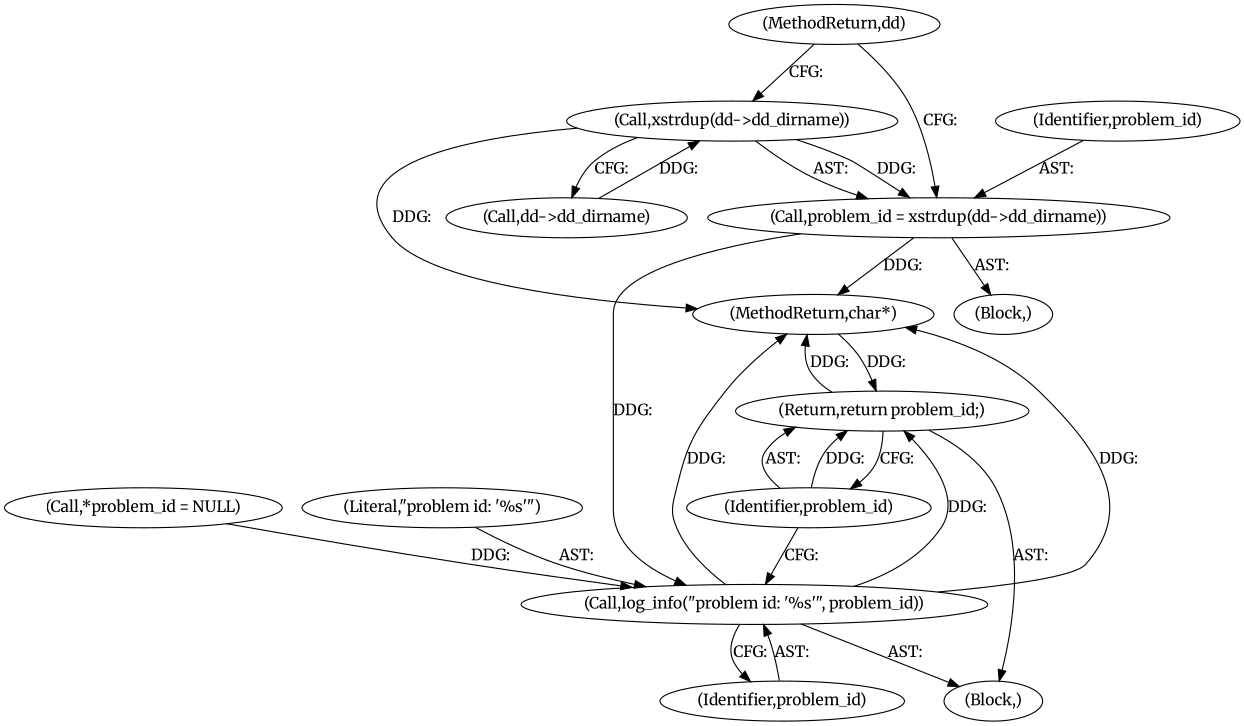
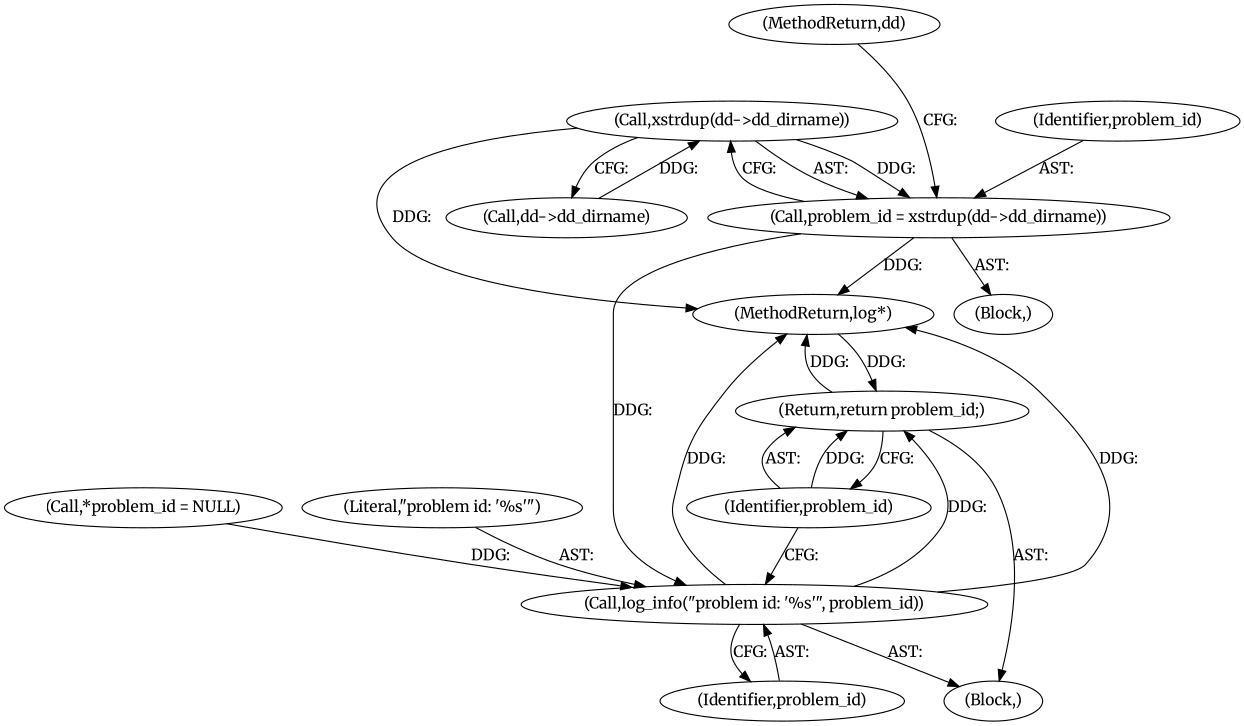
(788, 69) -> (759, 188)
(813, 314) -> (813, 314)
